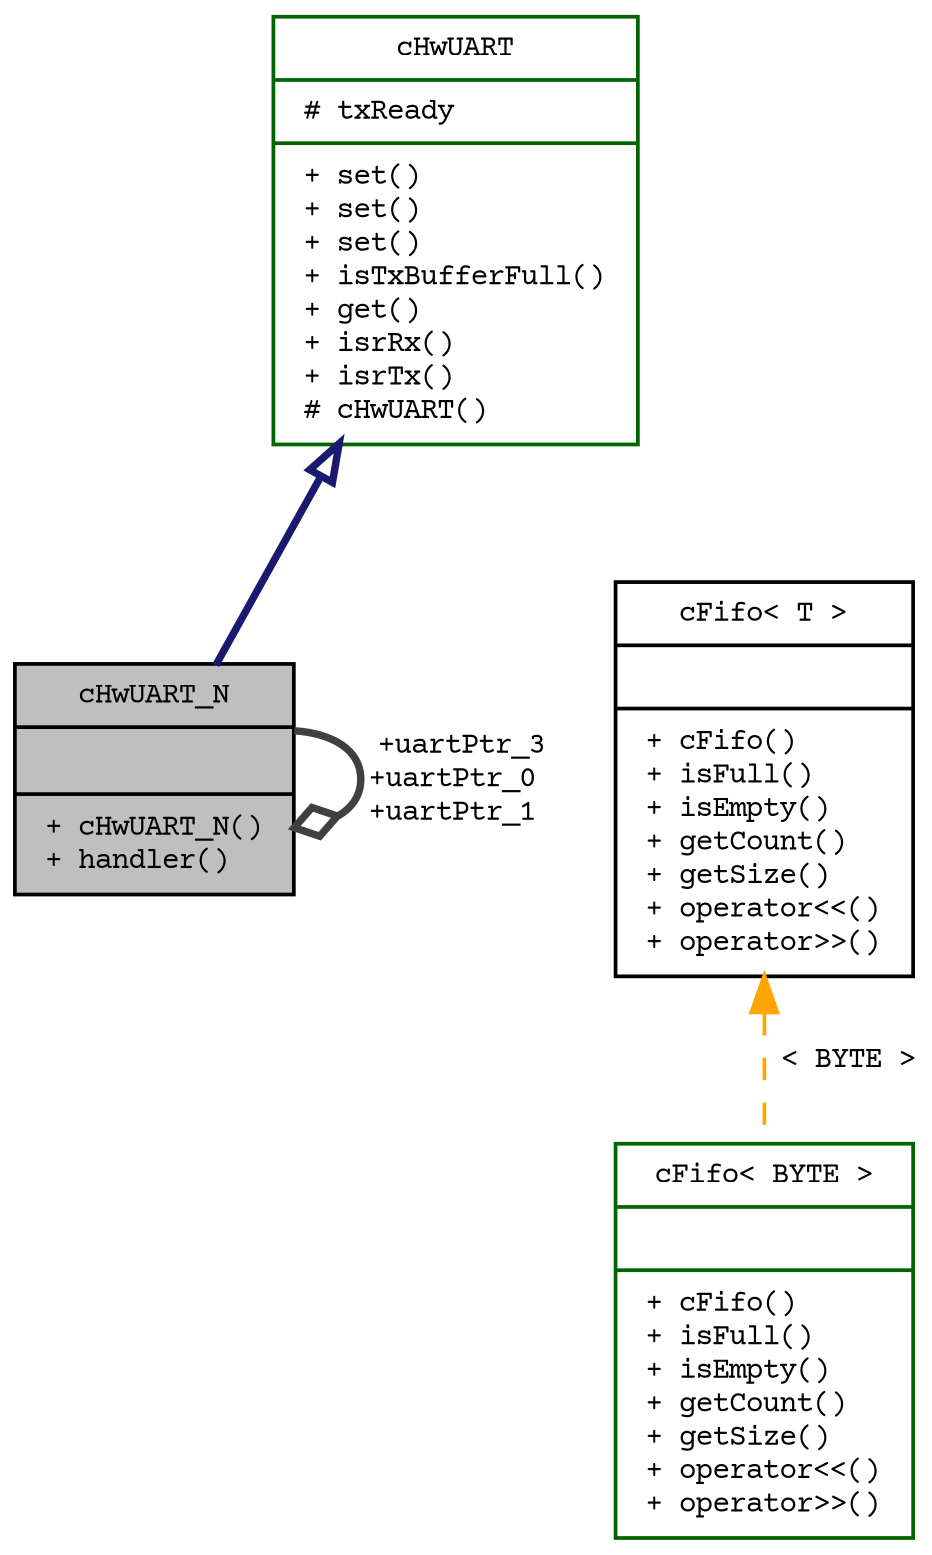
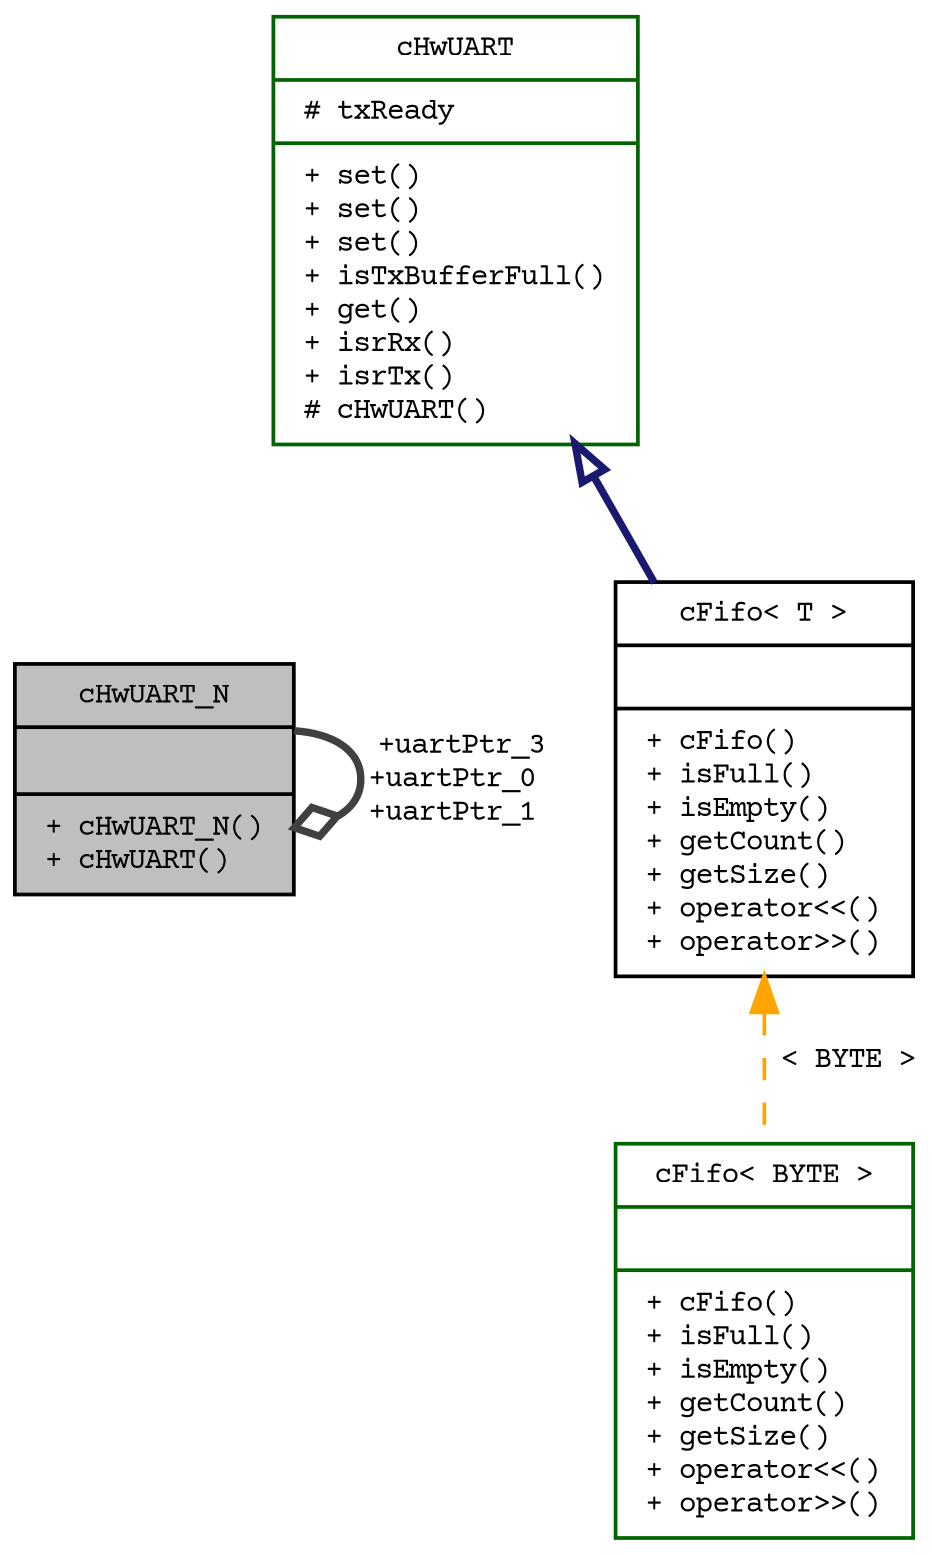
(268, 571) -> (624, 529)
(138, 859) -> (138, 859)
